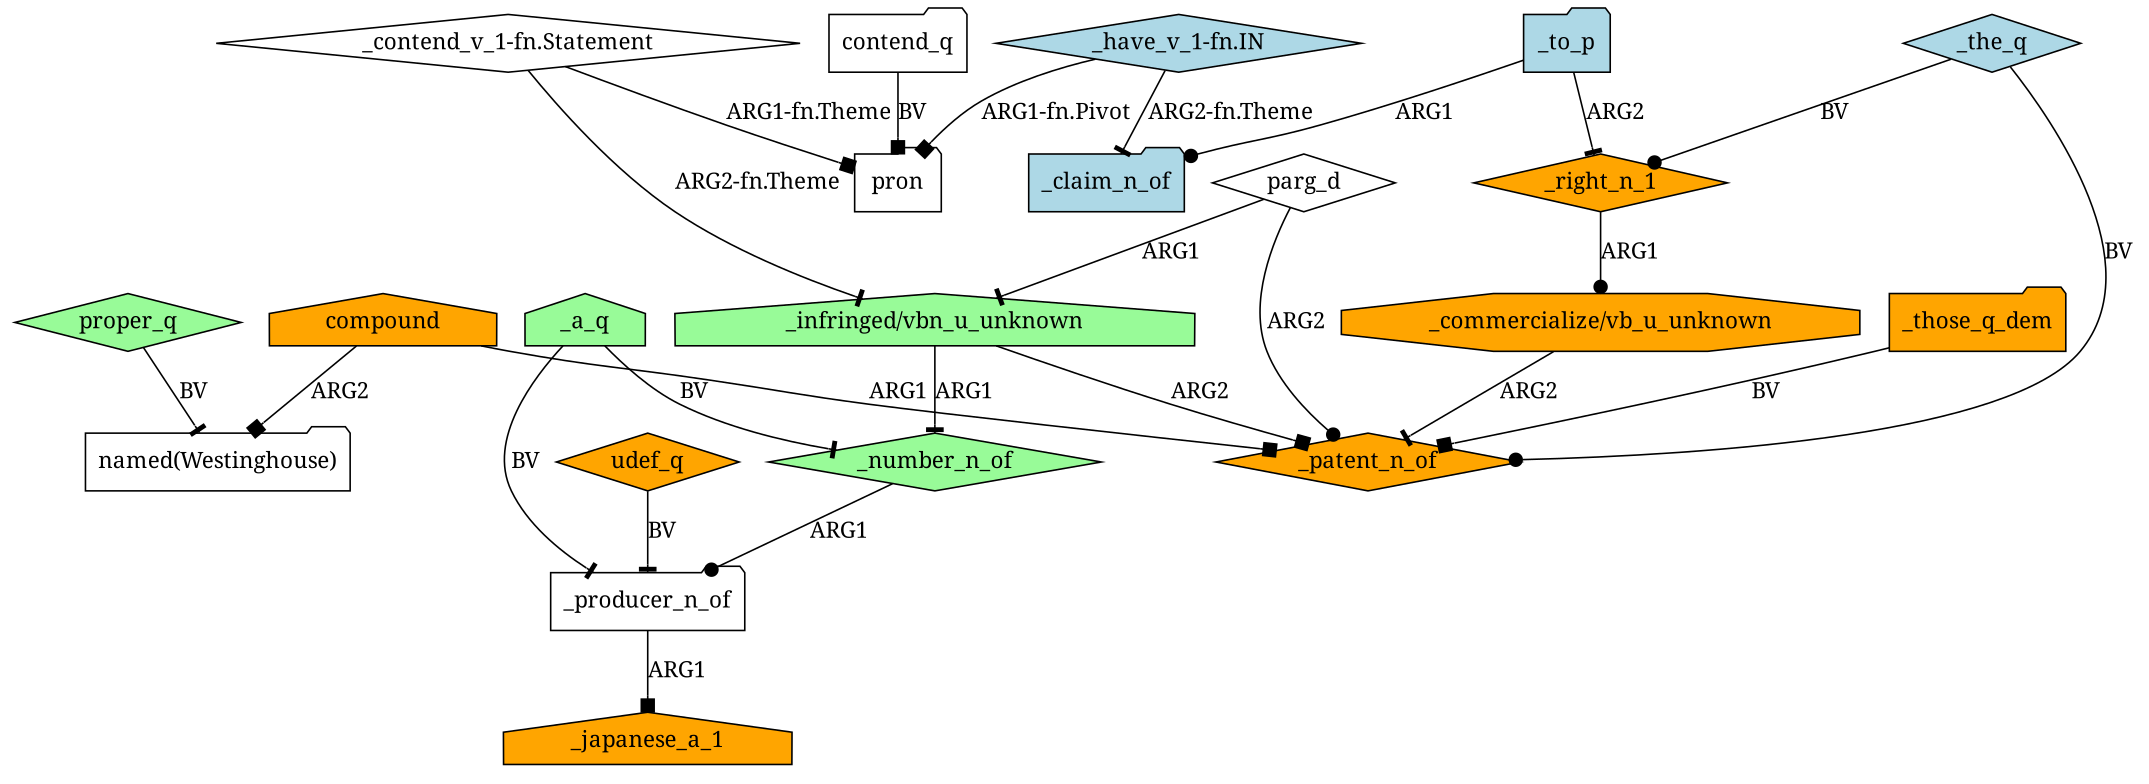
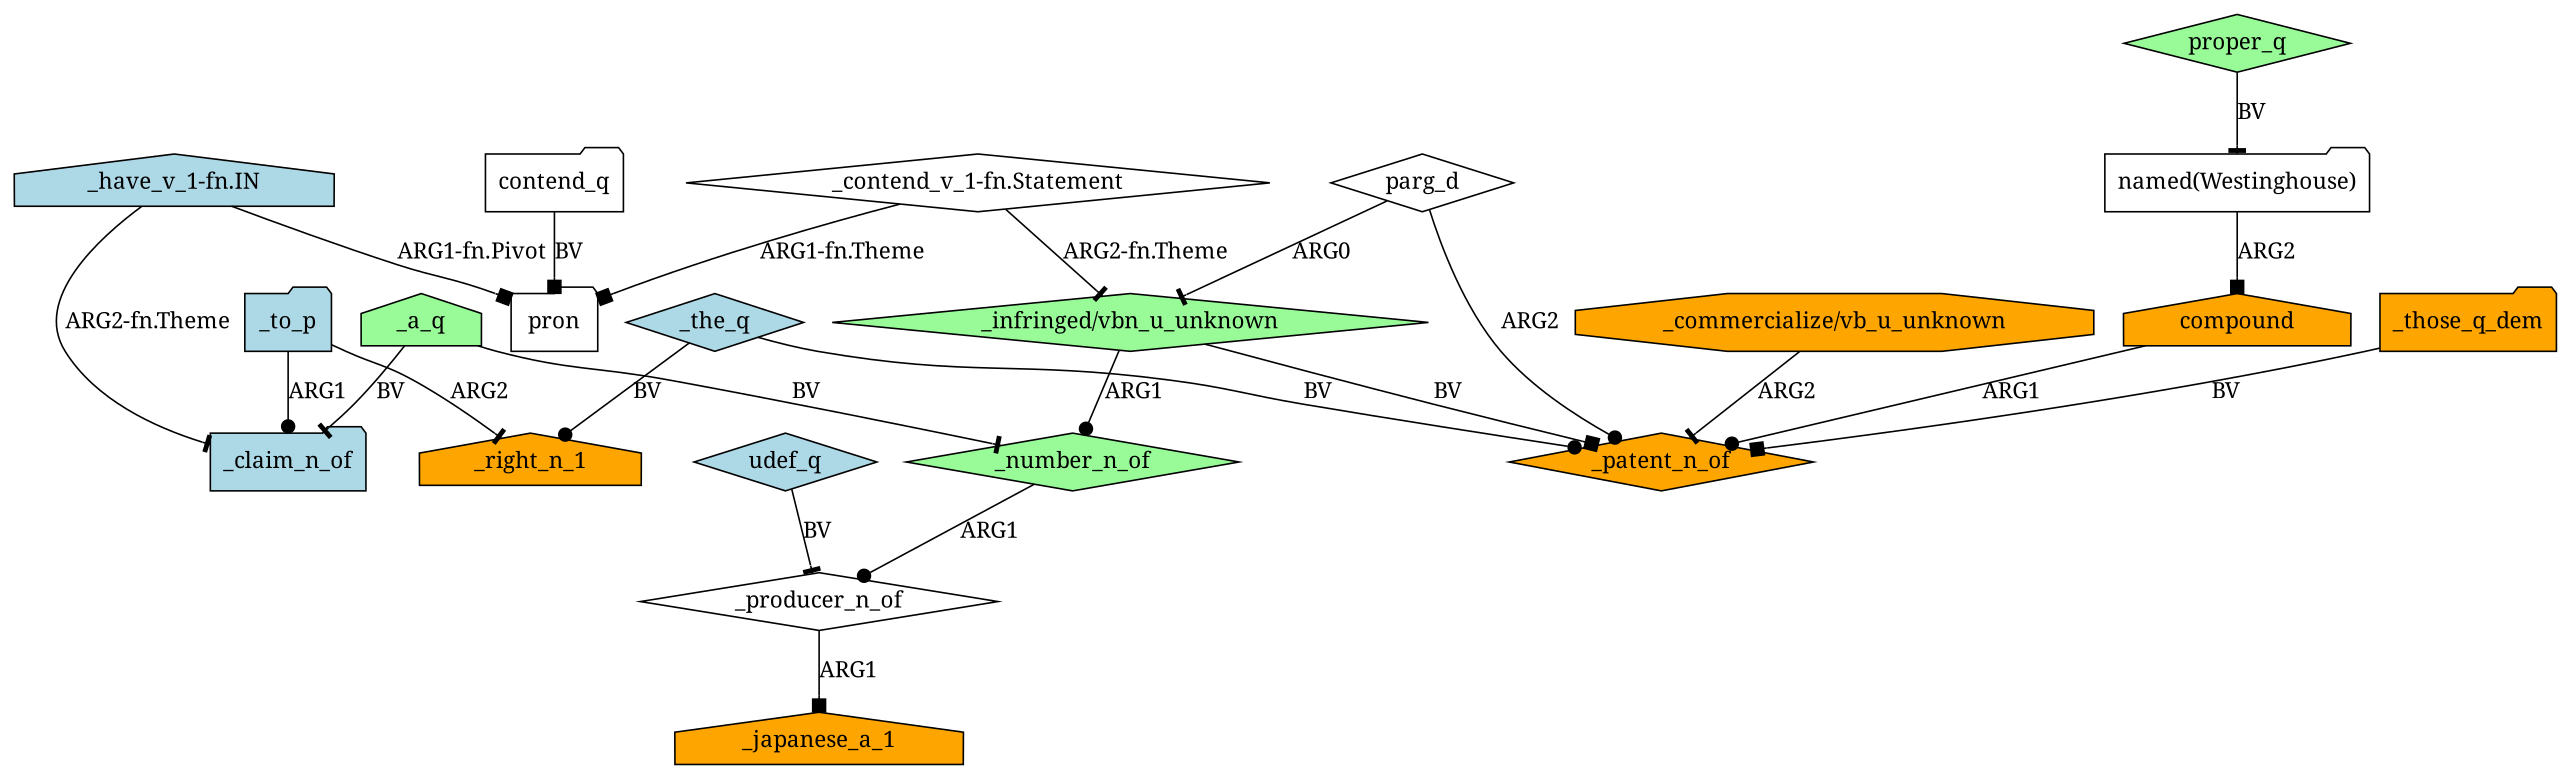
(1179, 43) -> (174, 183)
(1601, 183) -> (530, 462)
(1601, 246) -> none
(1171, 253) -> (1322, 253)
(935, 322) -> (1130, 322)
(310, 384) -> (2237, 245)
(935, 385) -> (1104, 386)
(1200, 392) -> (1449, 392)
(870, 404) -> (1942, 394)
(648, 462) -> (785, 462)
(505, 465) -> (369, 389)
(648, 602) -> (819, 602)
